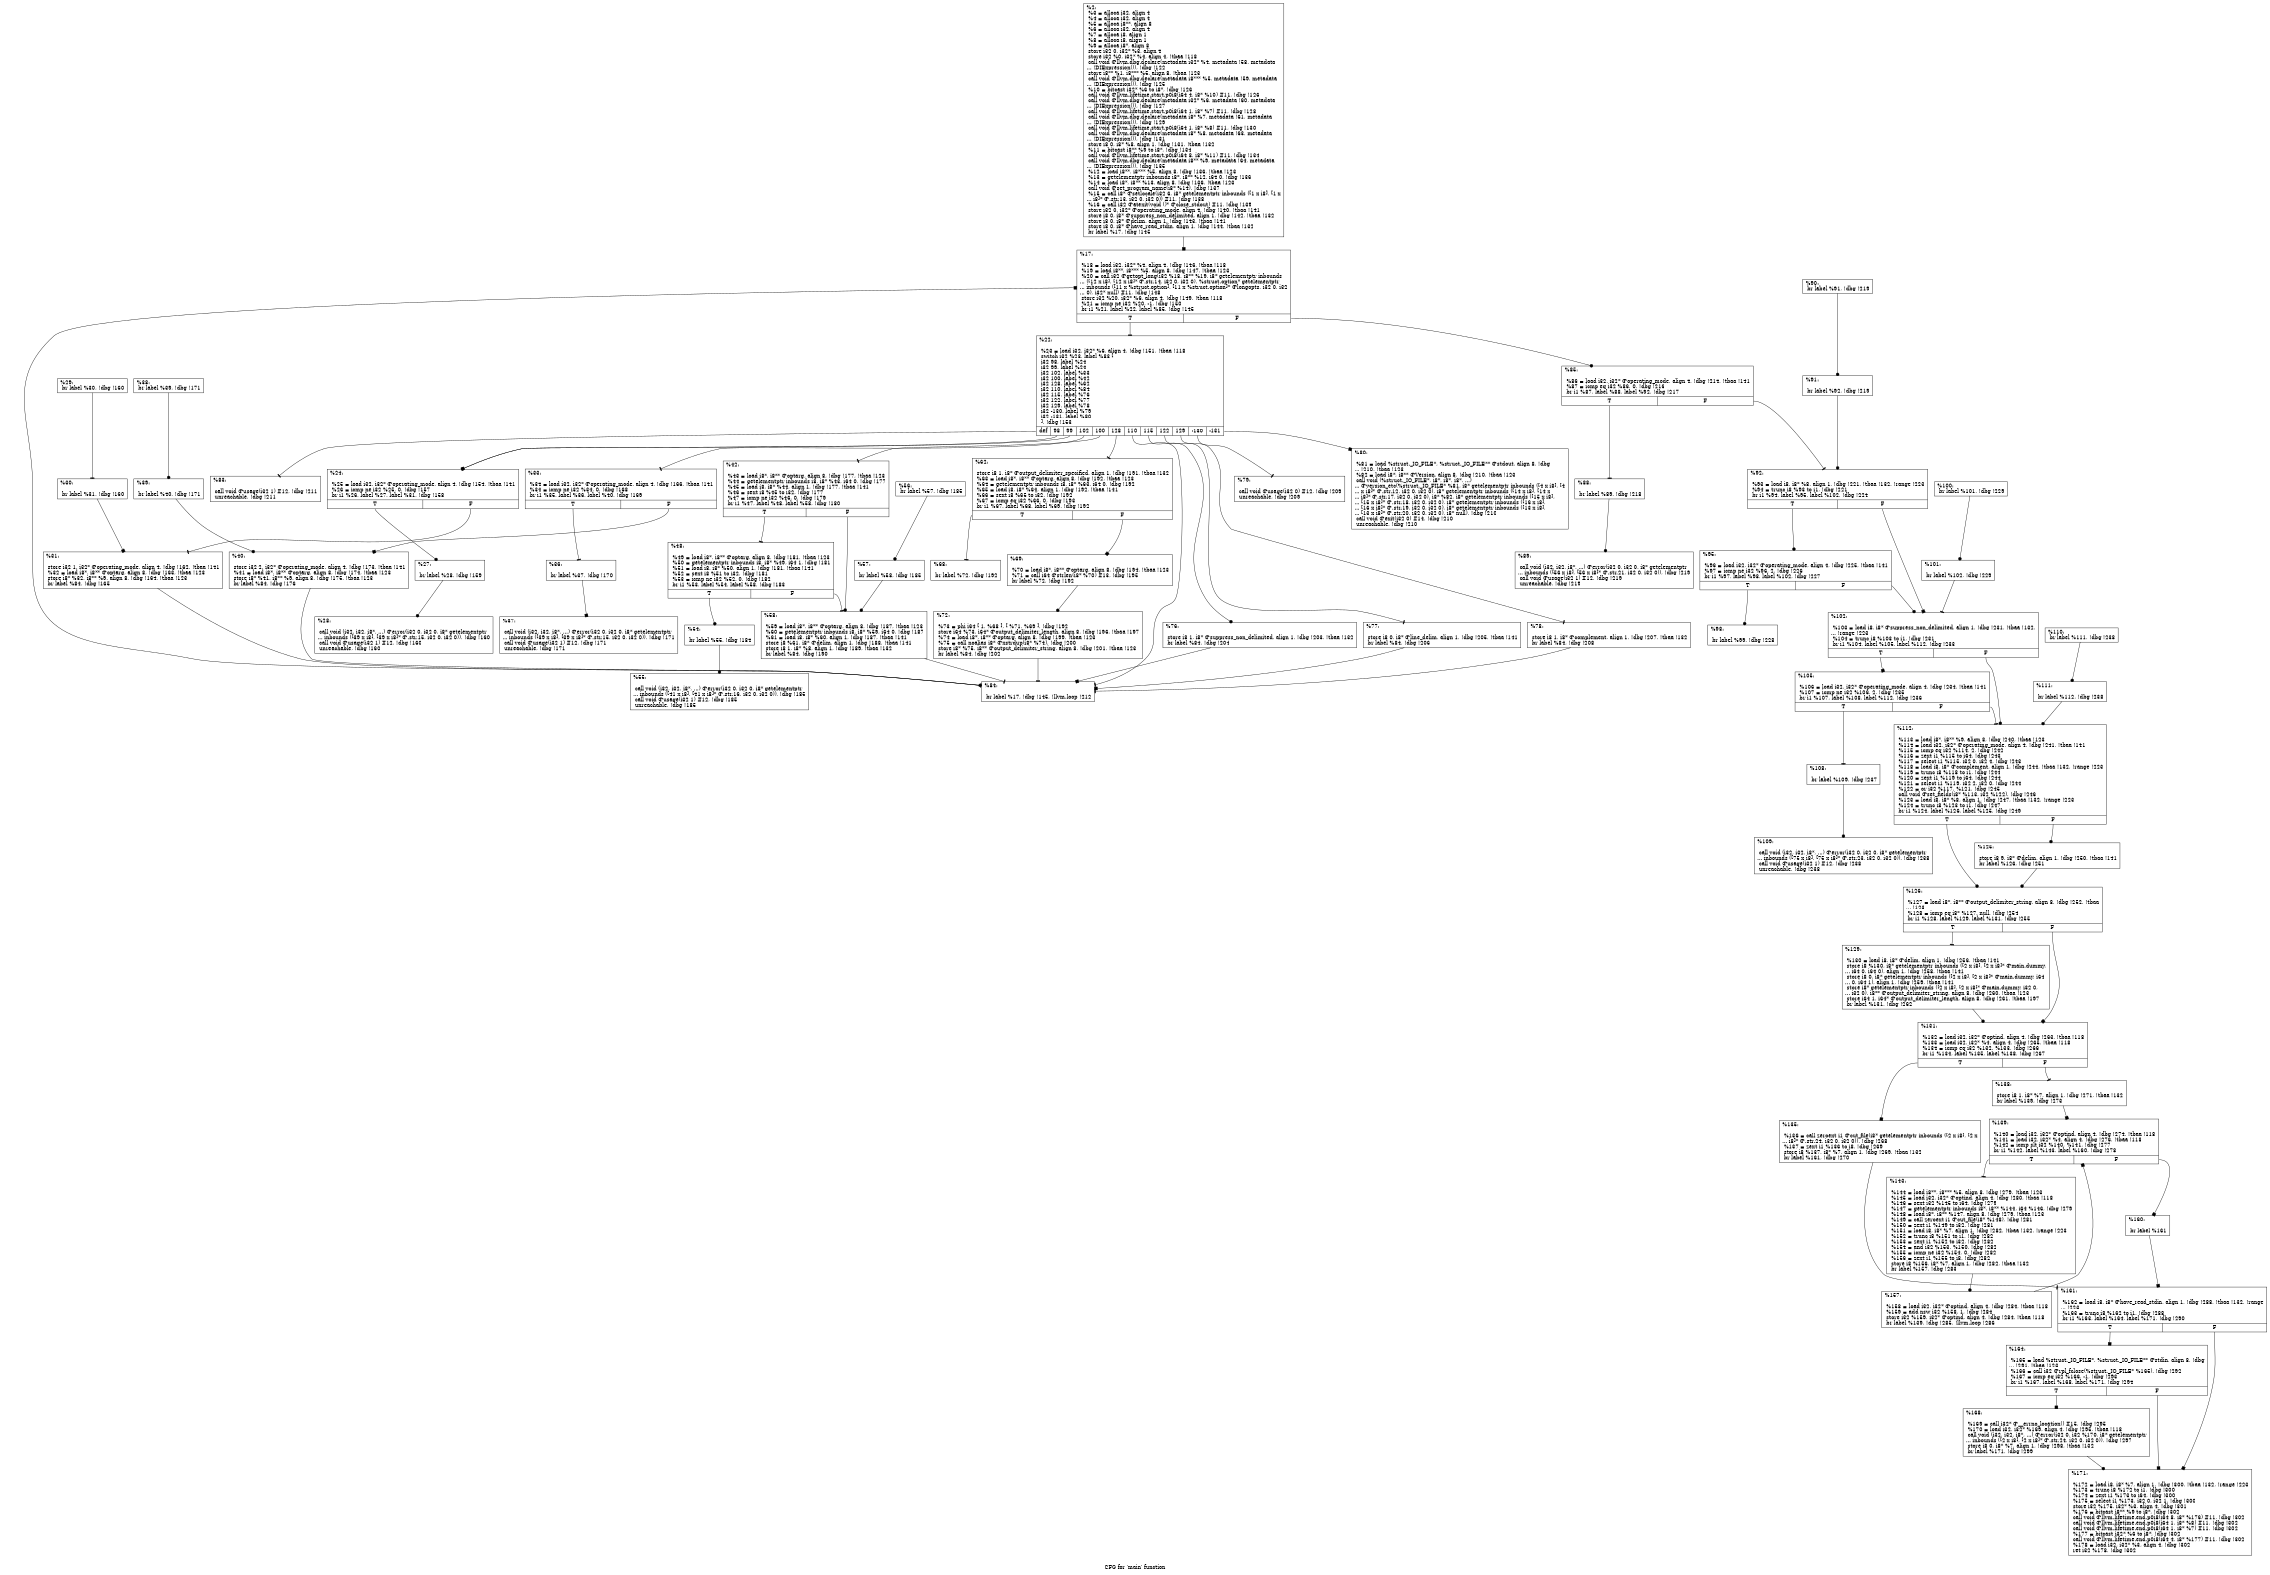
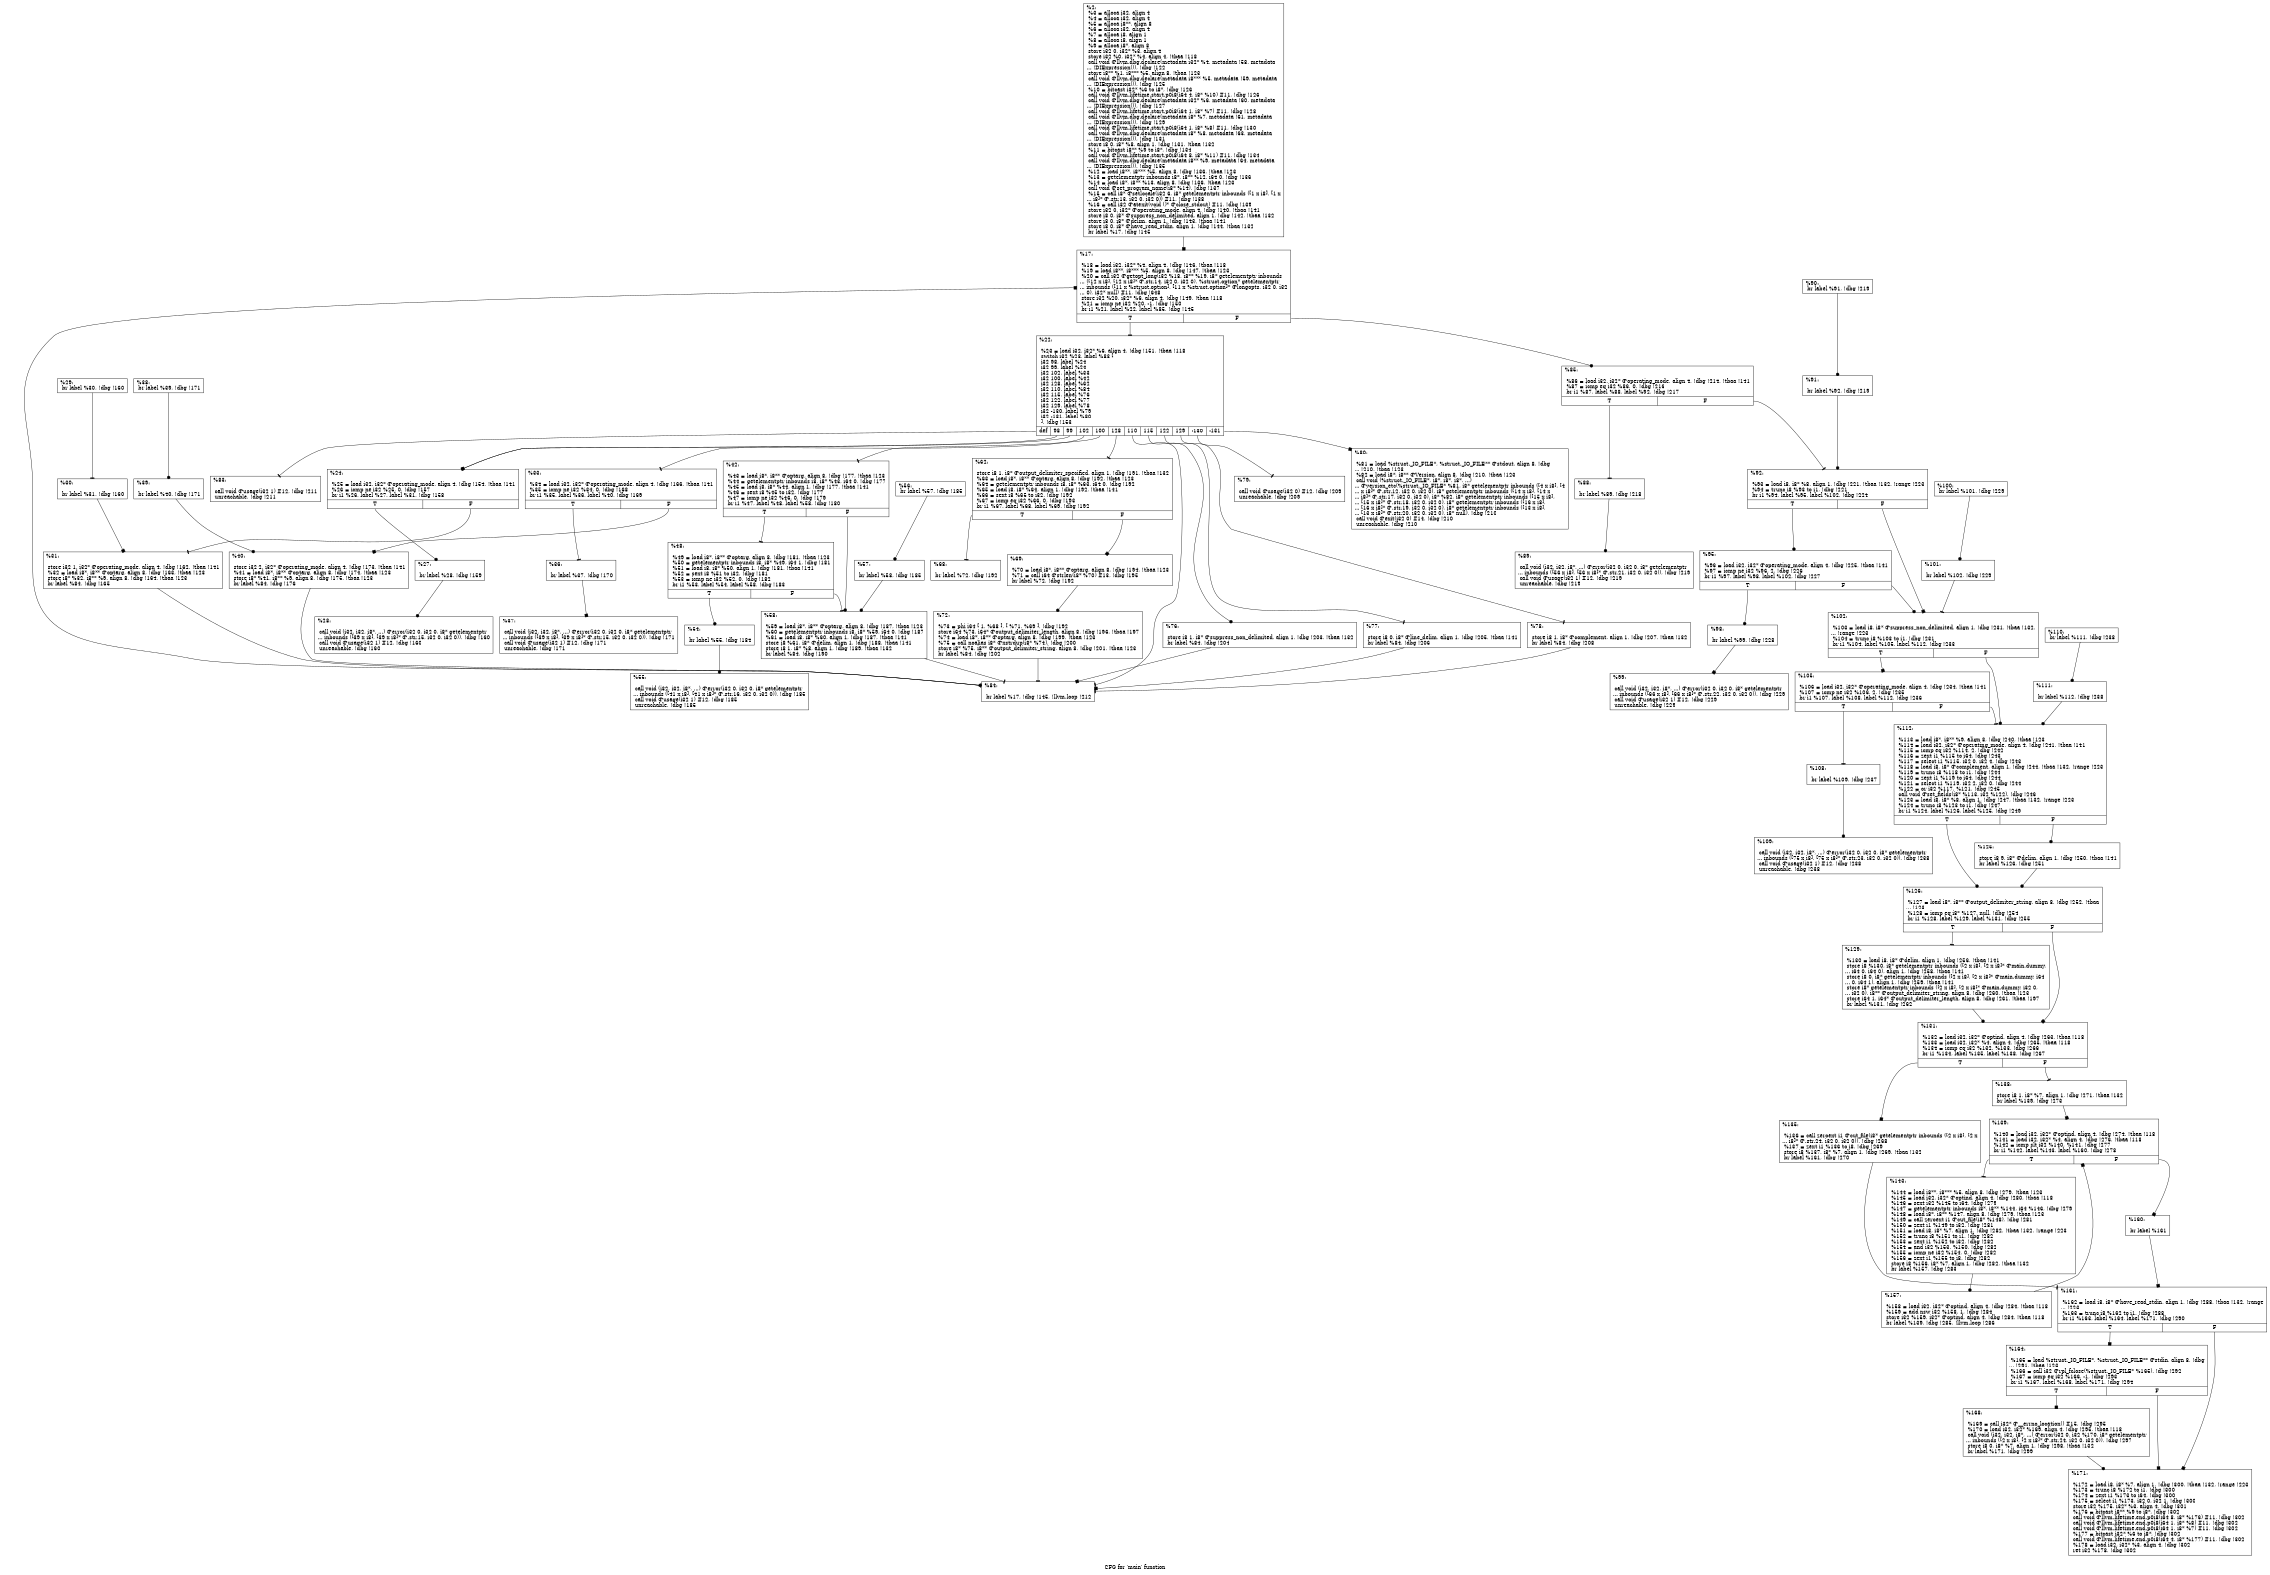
(1120, 293) -> (1120, 293)
(578, 490) -> (578, 490)
none -> (1699, 692)
